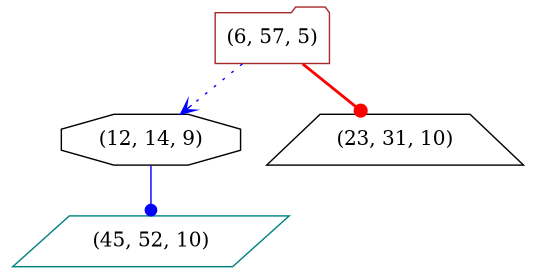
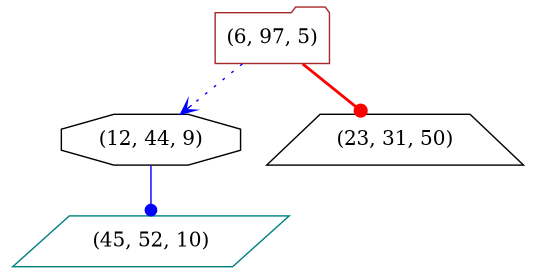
(272, 38) -> (272, 38)
(151, 140) -> (151, 140)
(395, 140) -> (395, 140)
